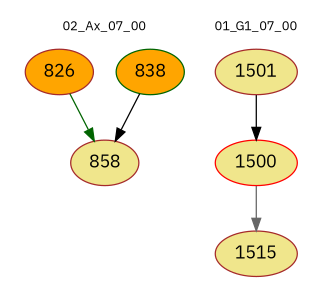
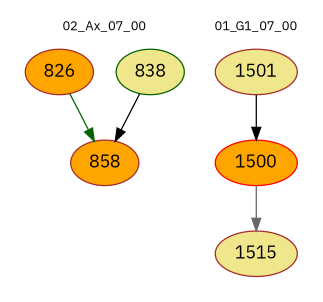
(150, 72) -> (150, 72)
(105, 163) -> (105, 163)
(256, 163) -> (256, 163)
